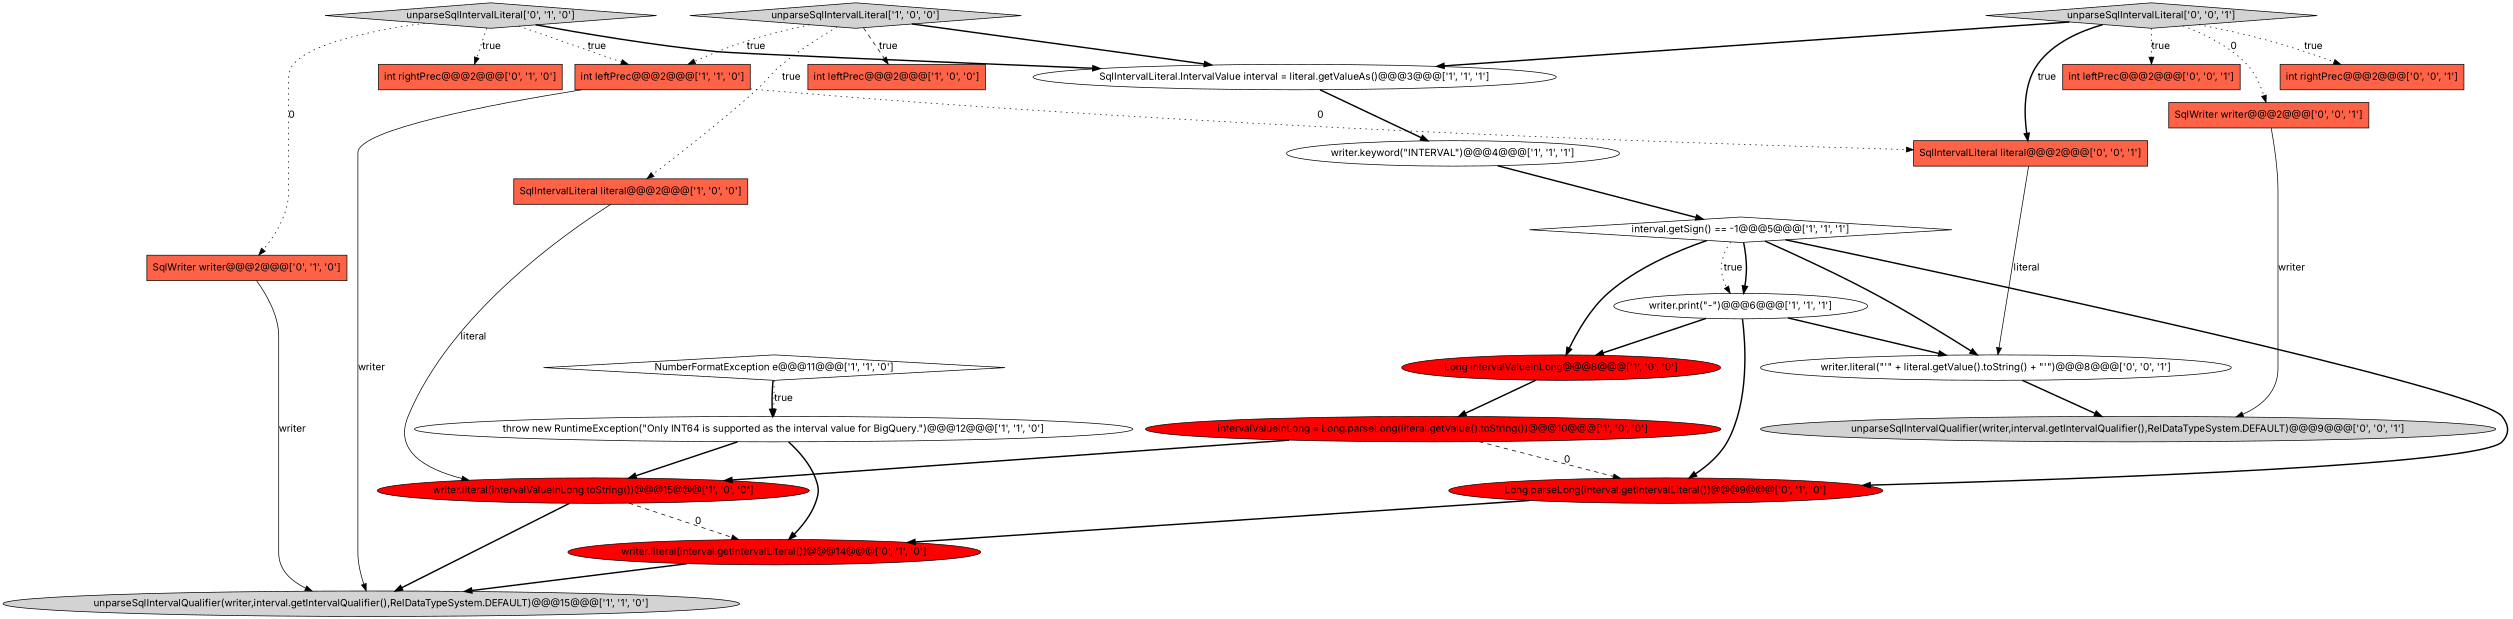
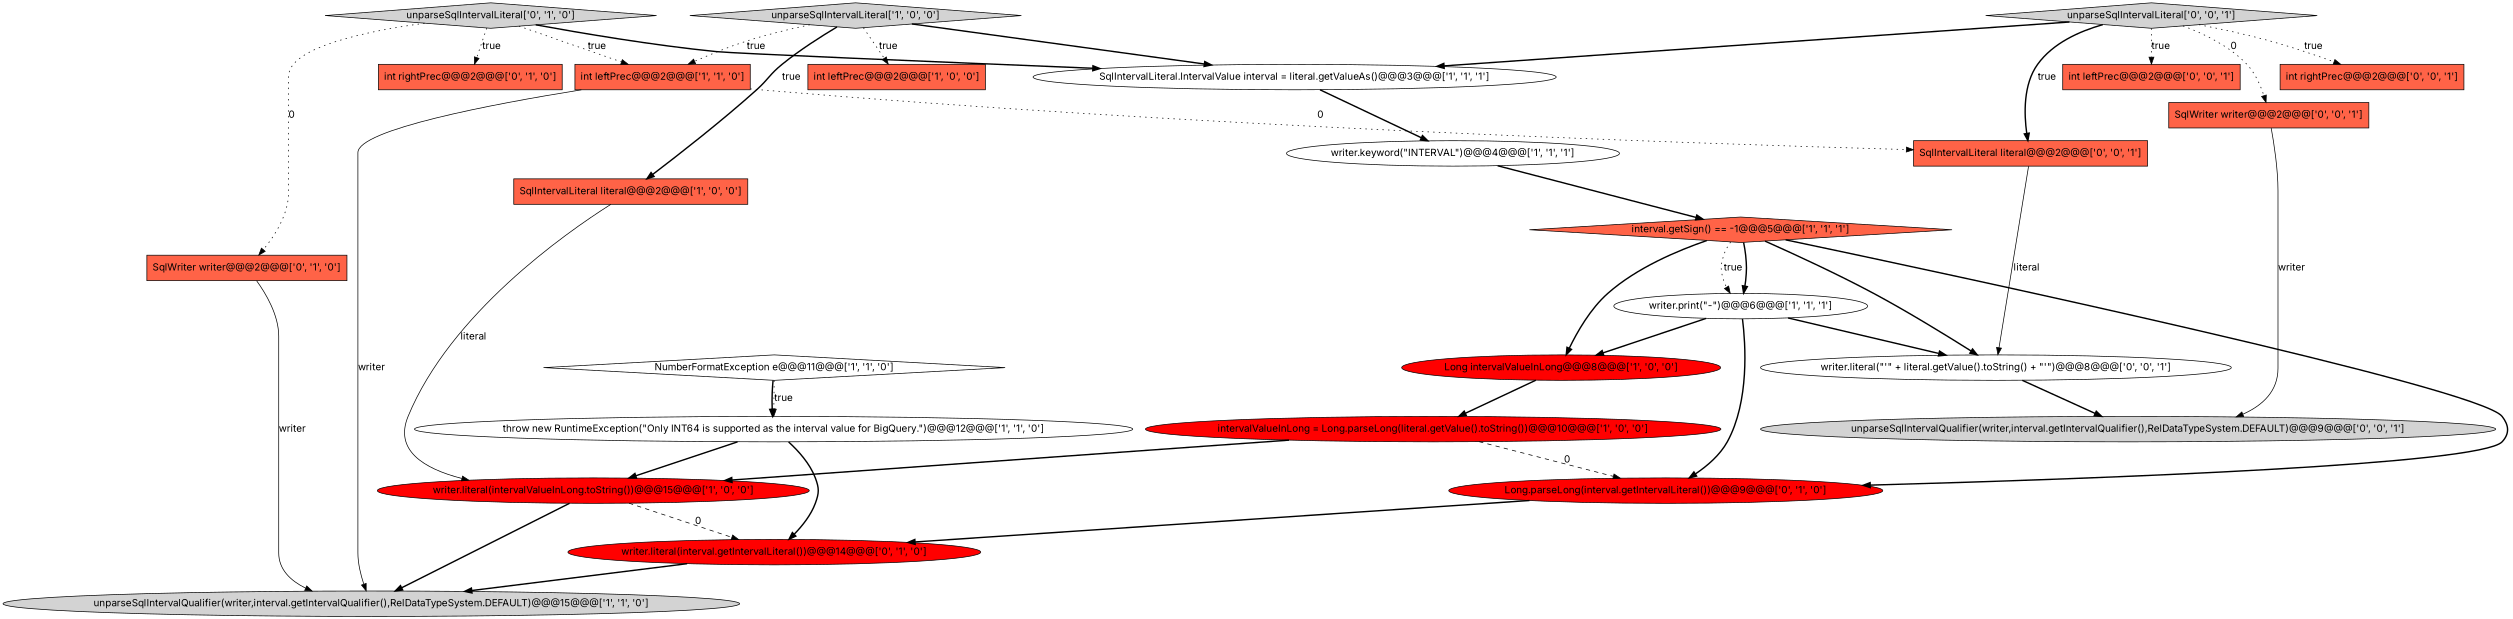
(874, 43) -> (874, 43)
(745, 100) -> (745, 100)
(1741, 230) -> (1741, 230)
